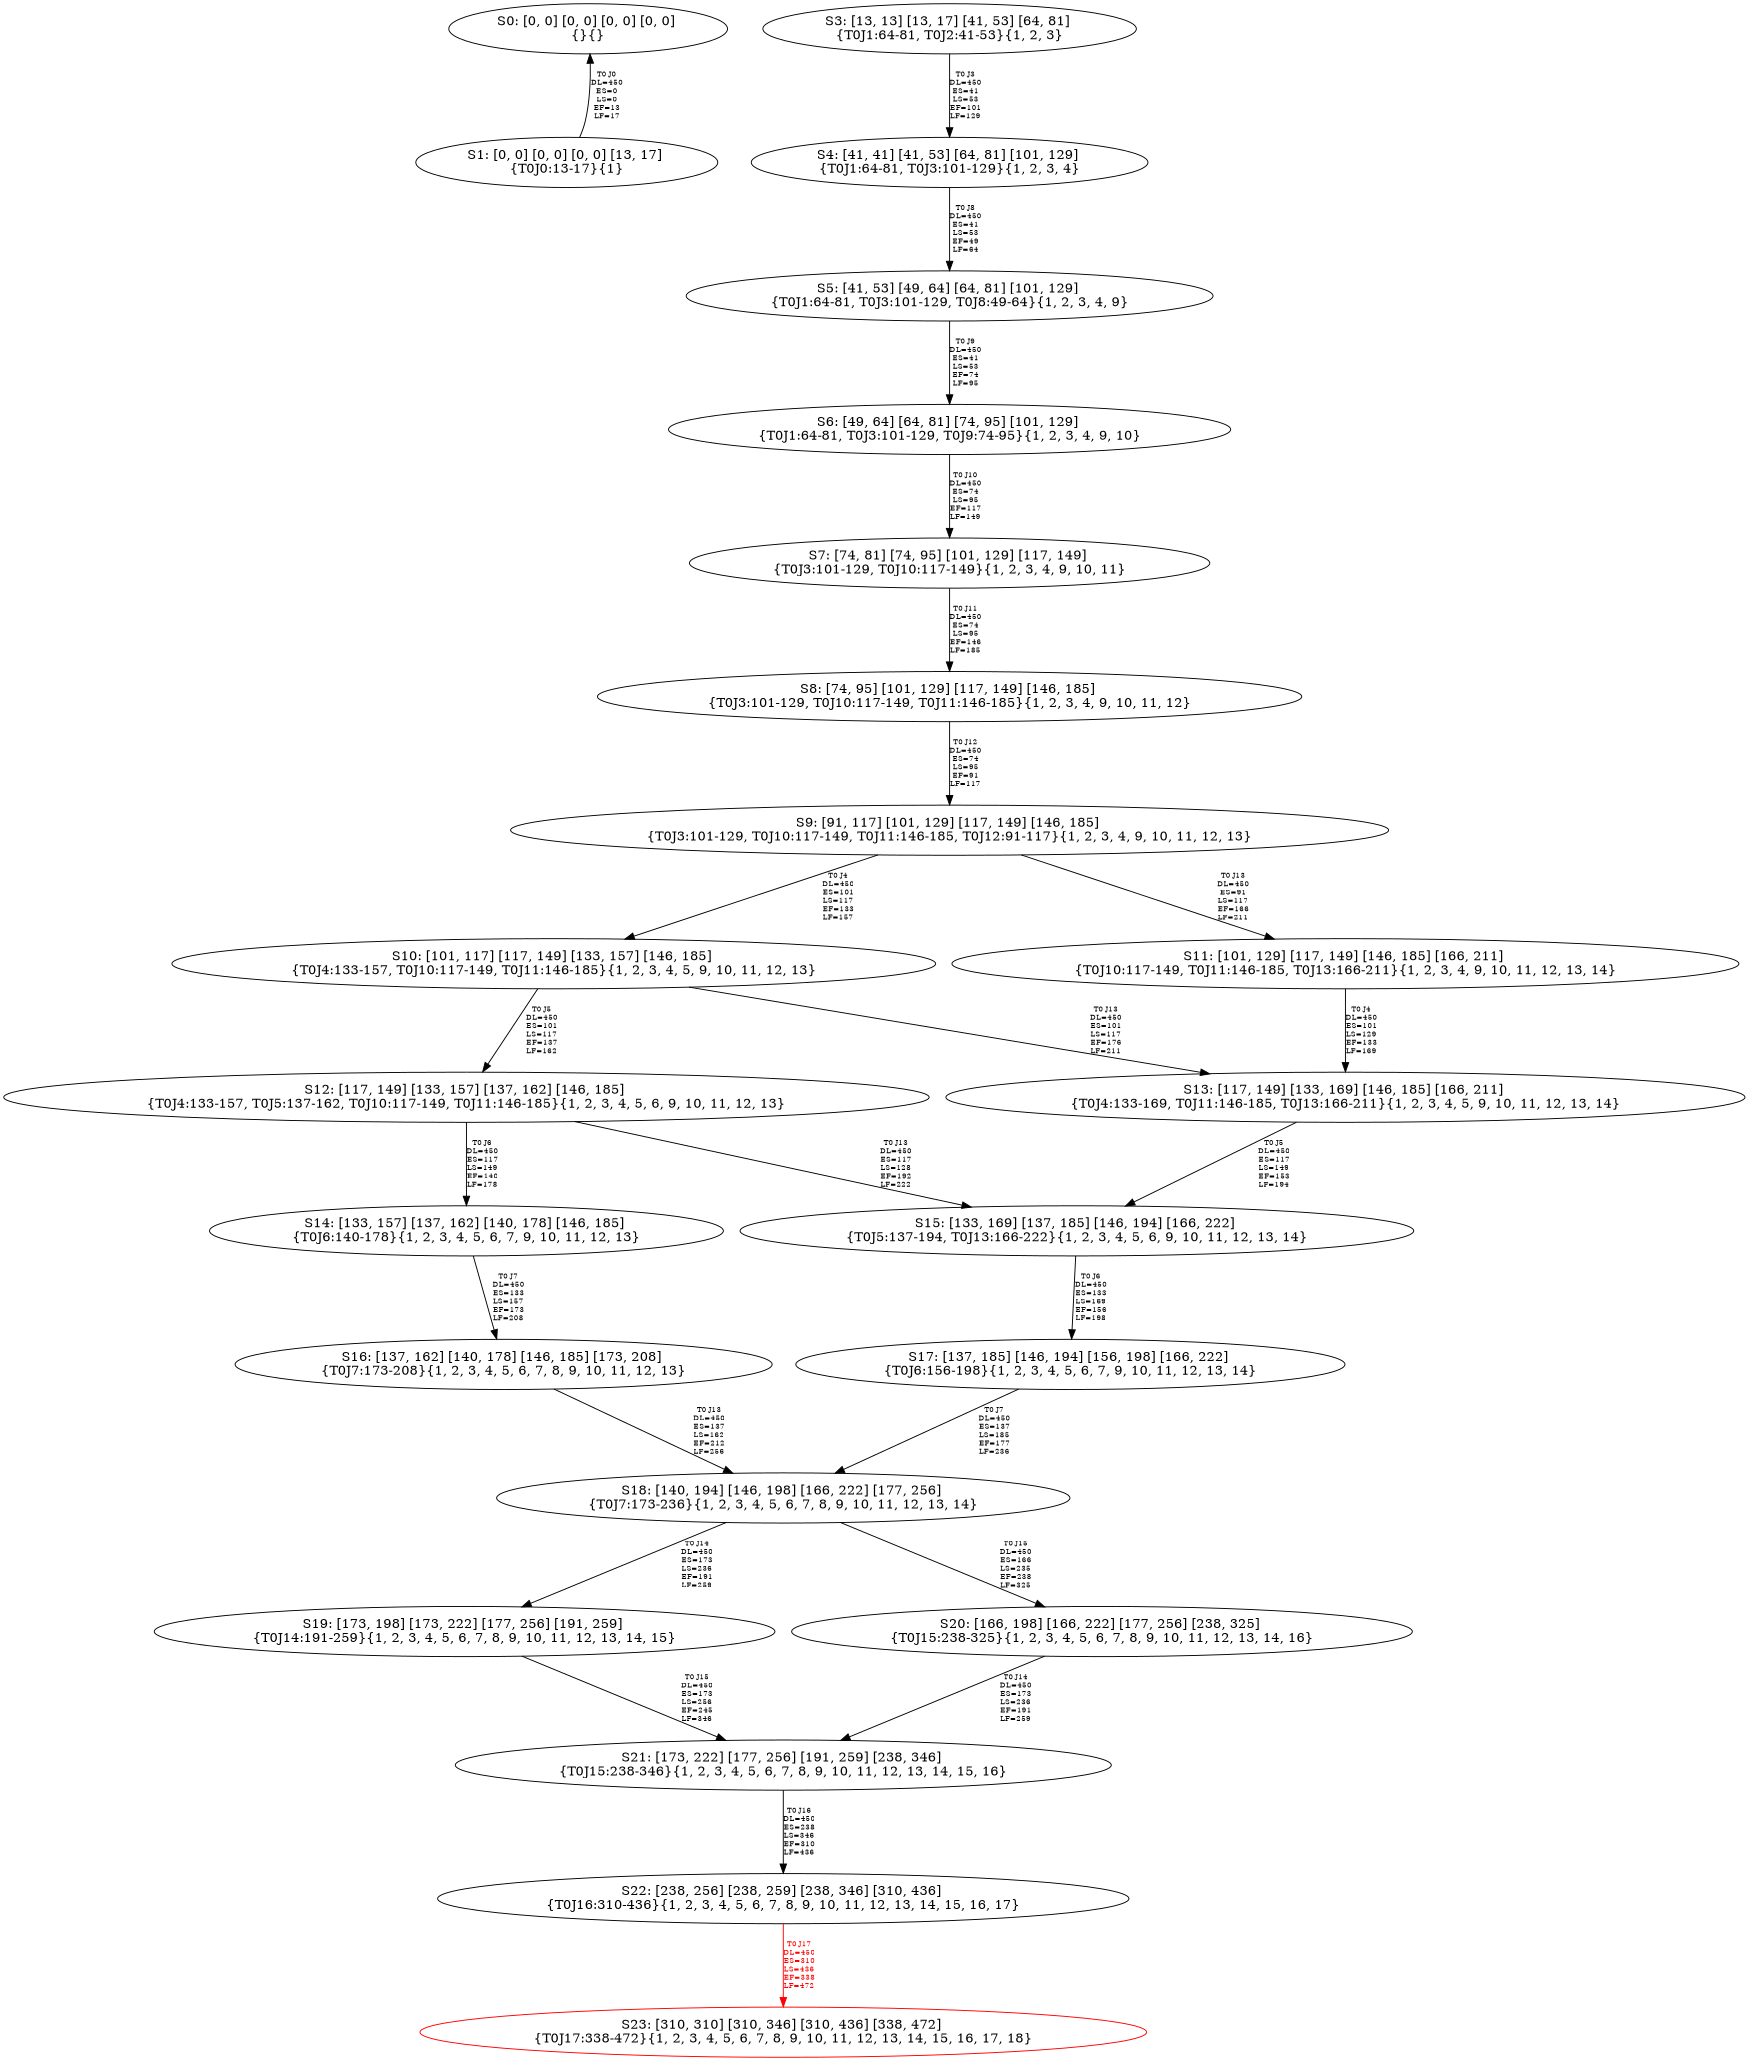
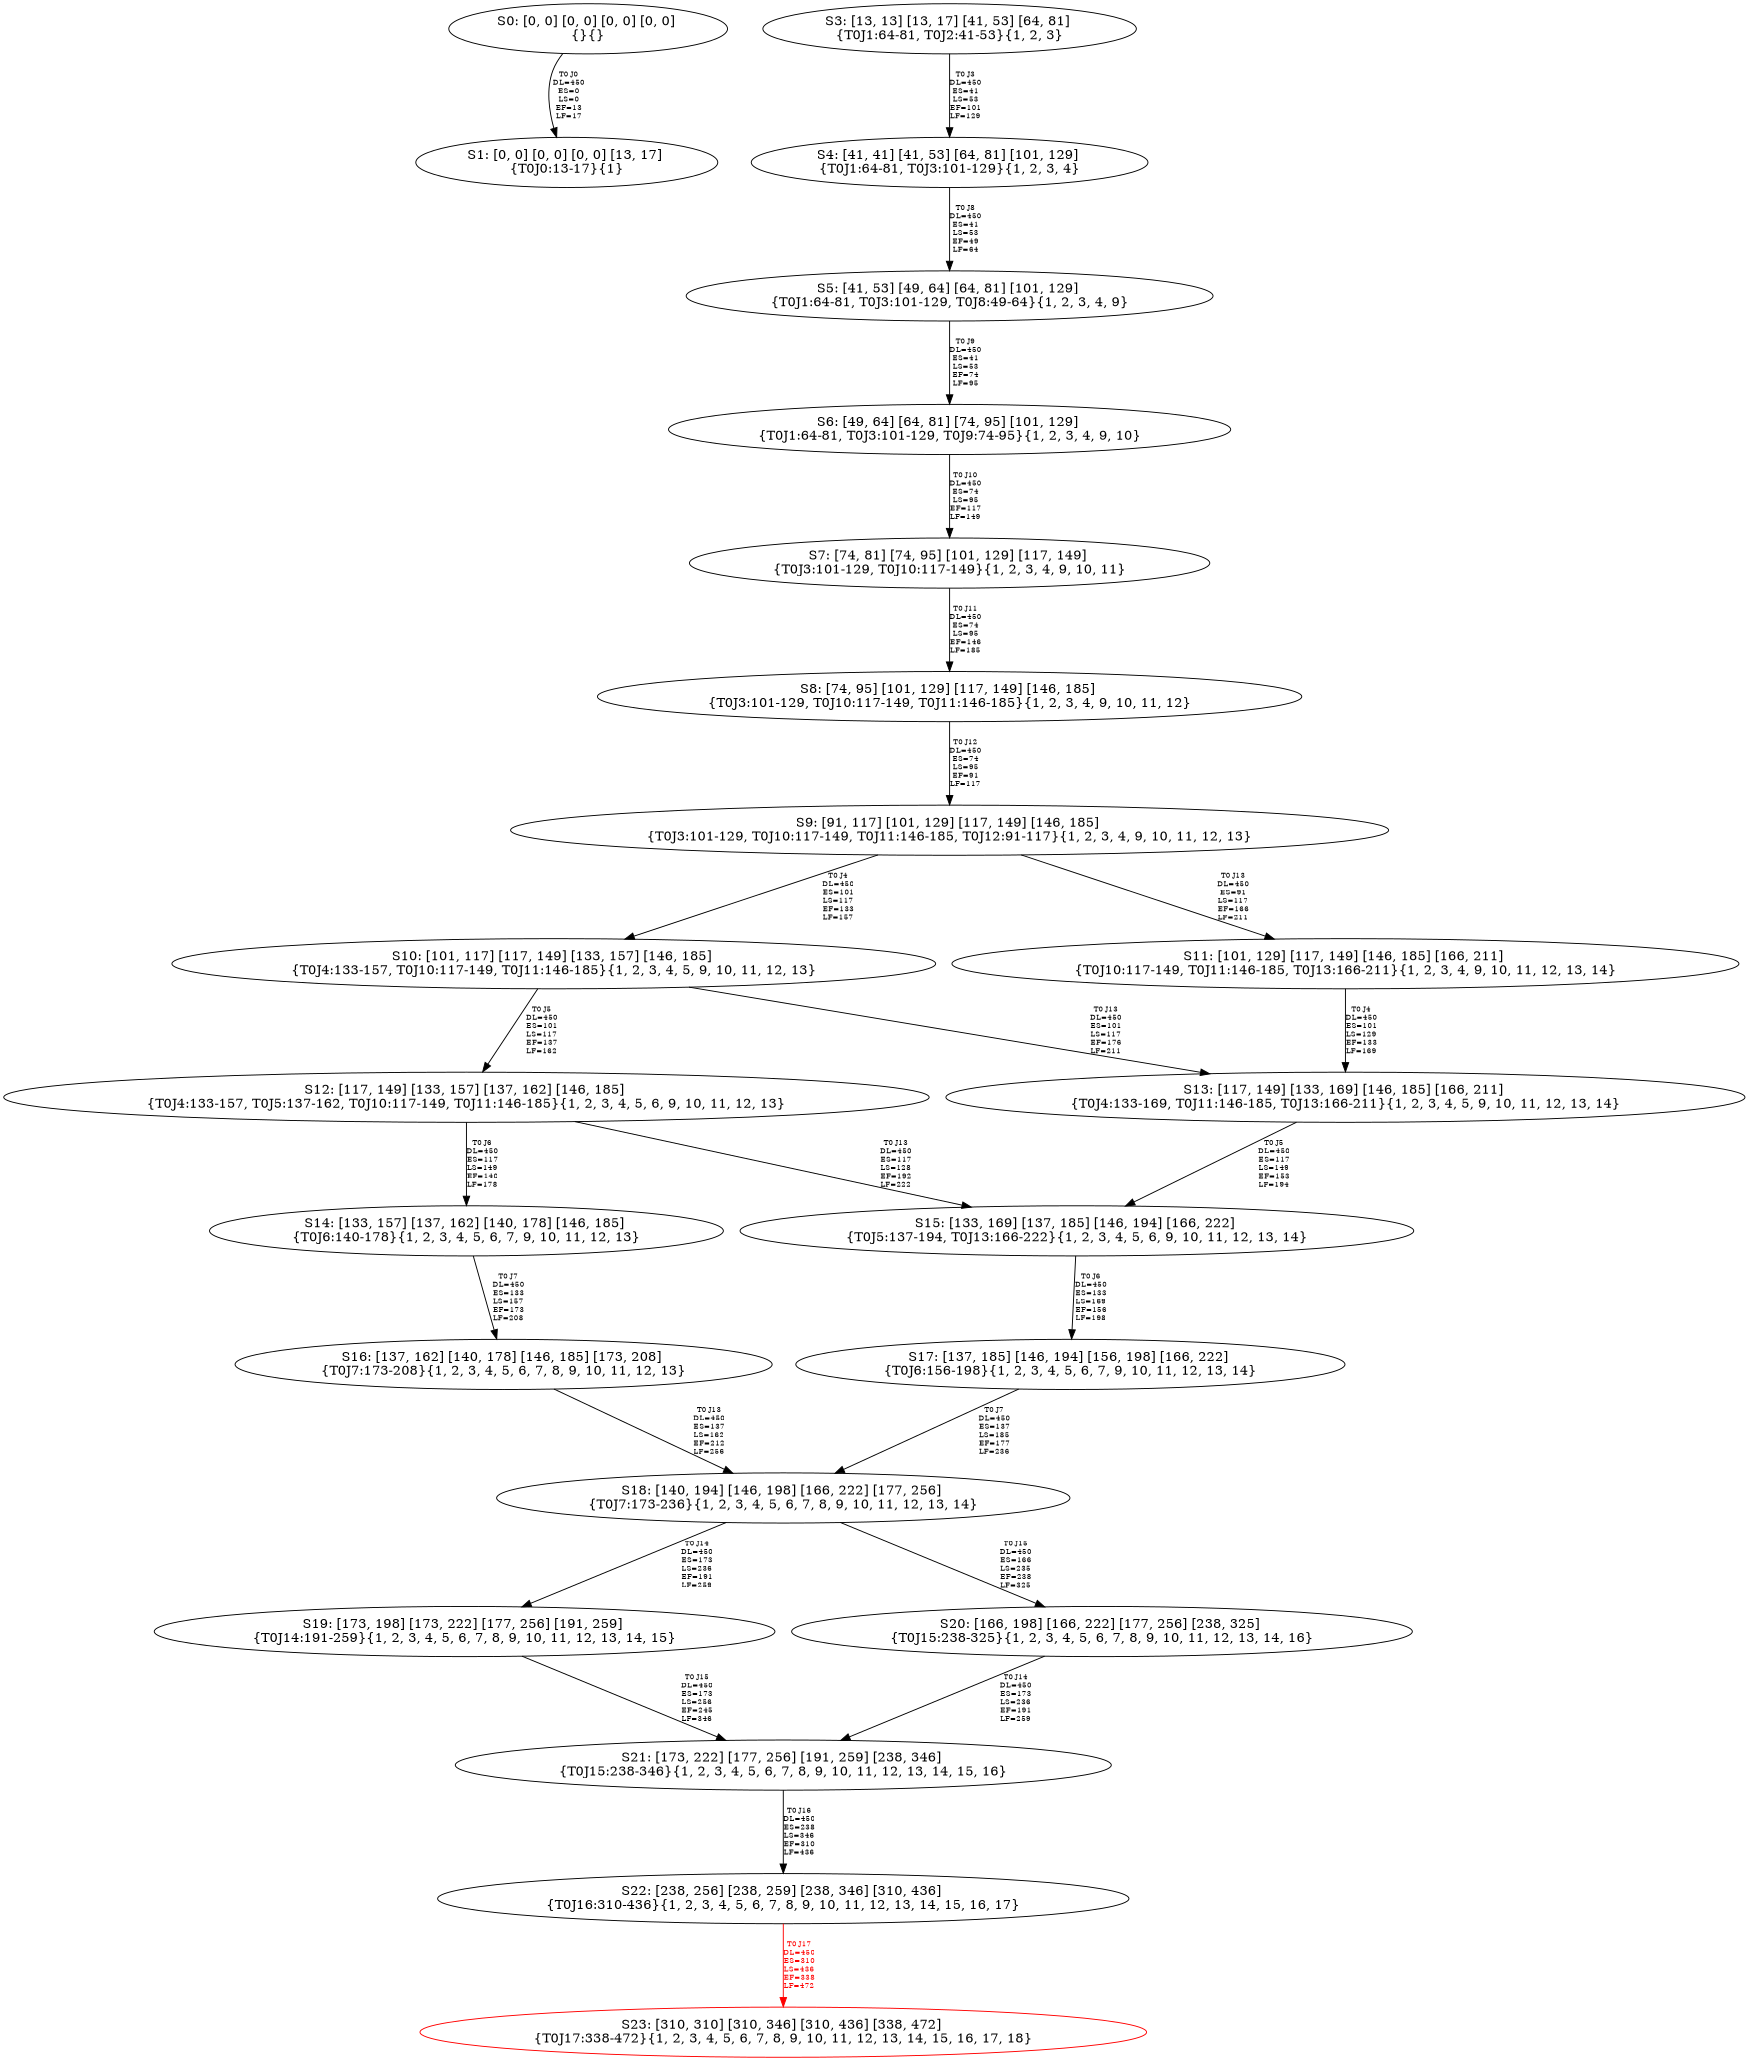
(589, 101) -> (549, 90)
